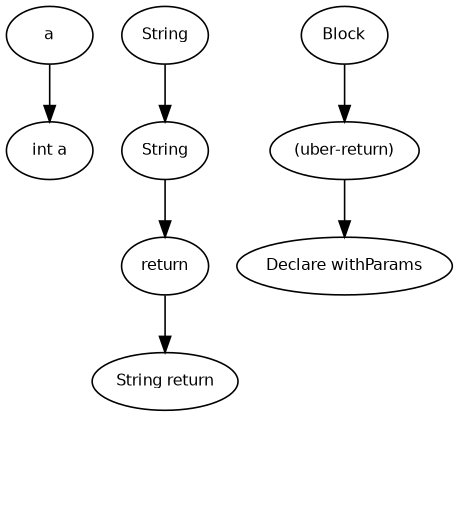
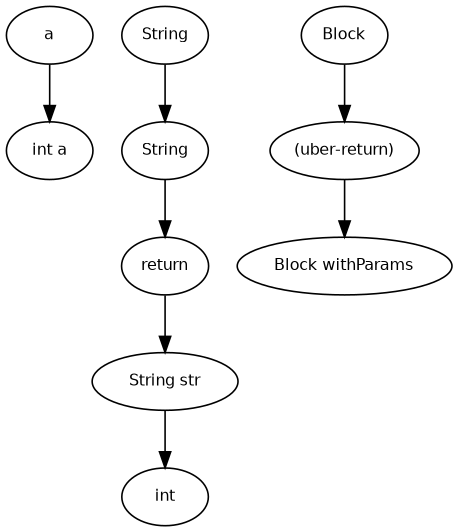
(345, 266) -> (345, 266)
(165, 381) -> (165, 381)
none -> (165, 497)
